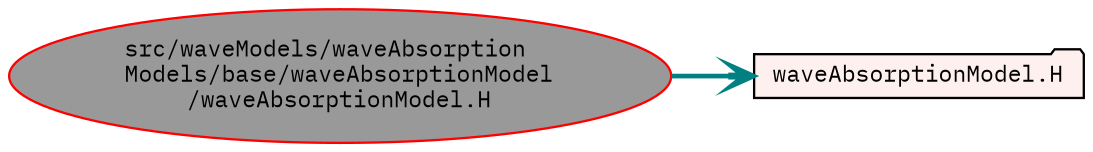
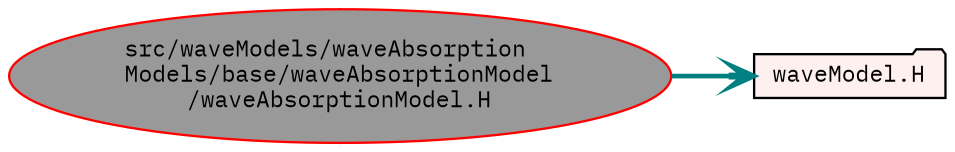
(919, 76) -> (850, 76)
